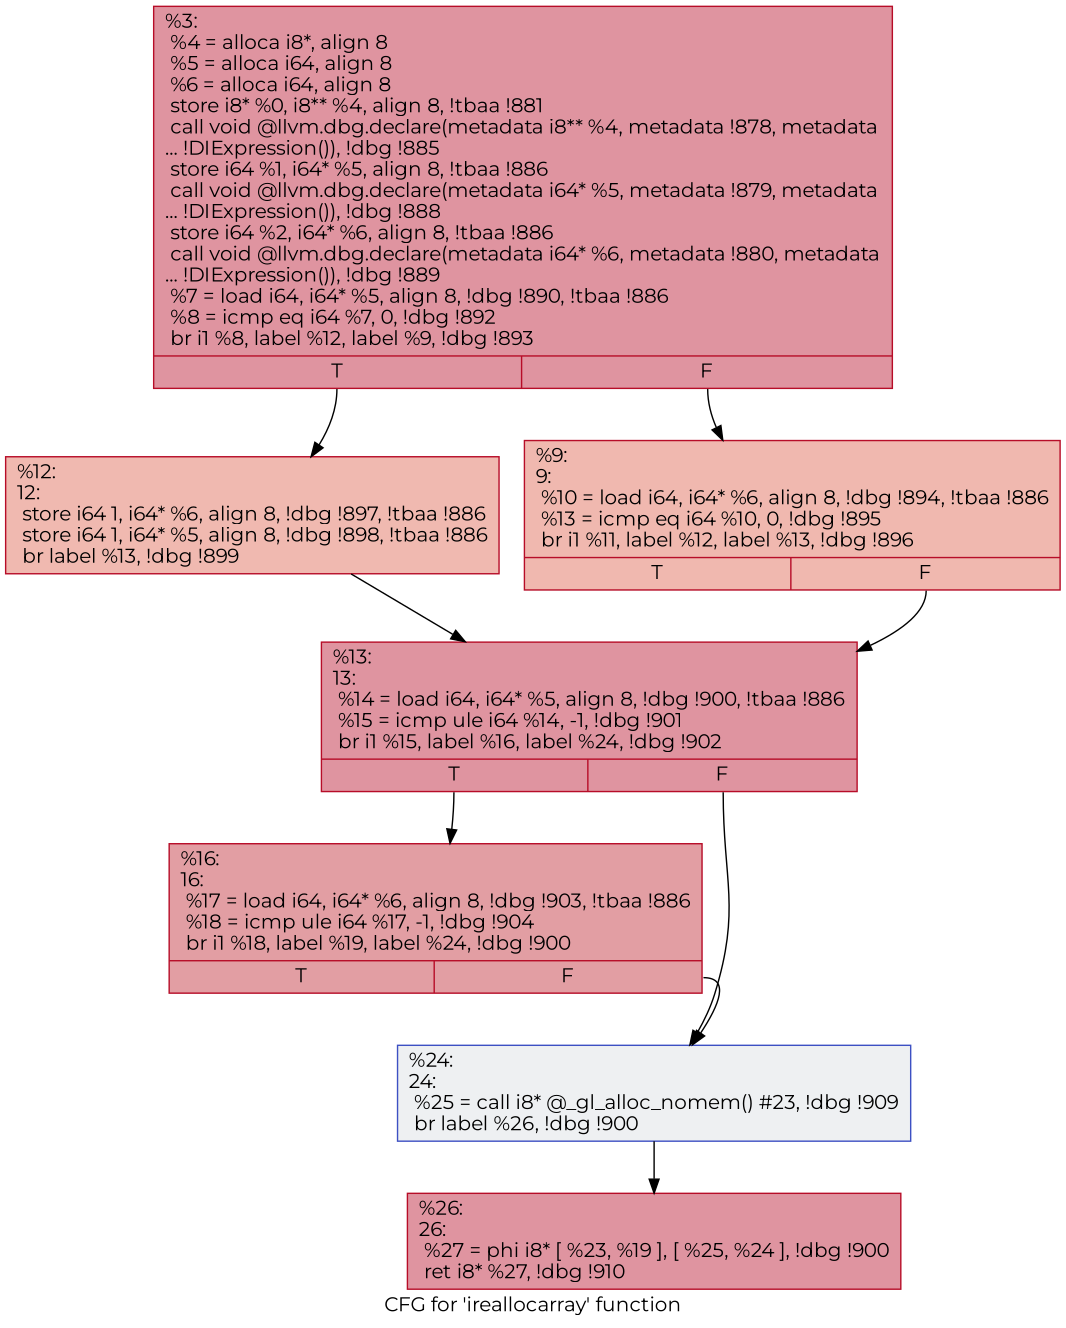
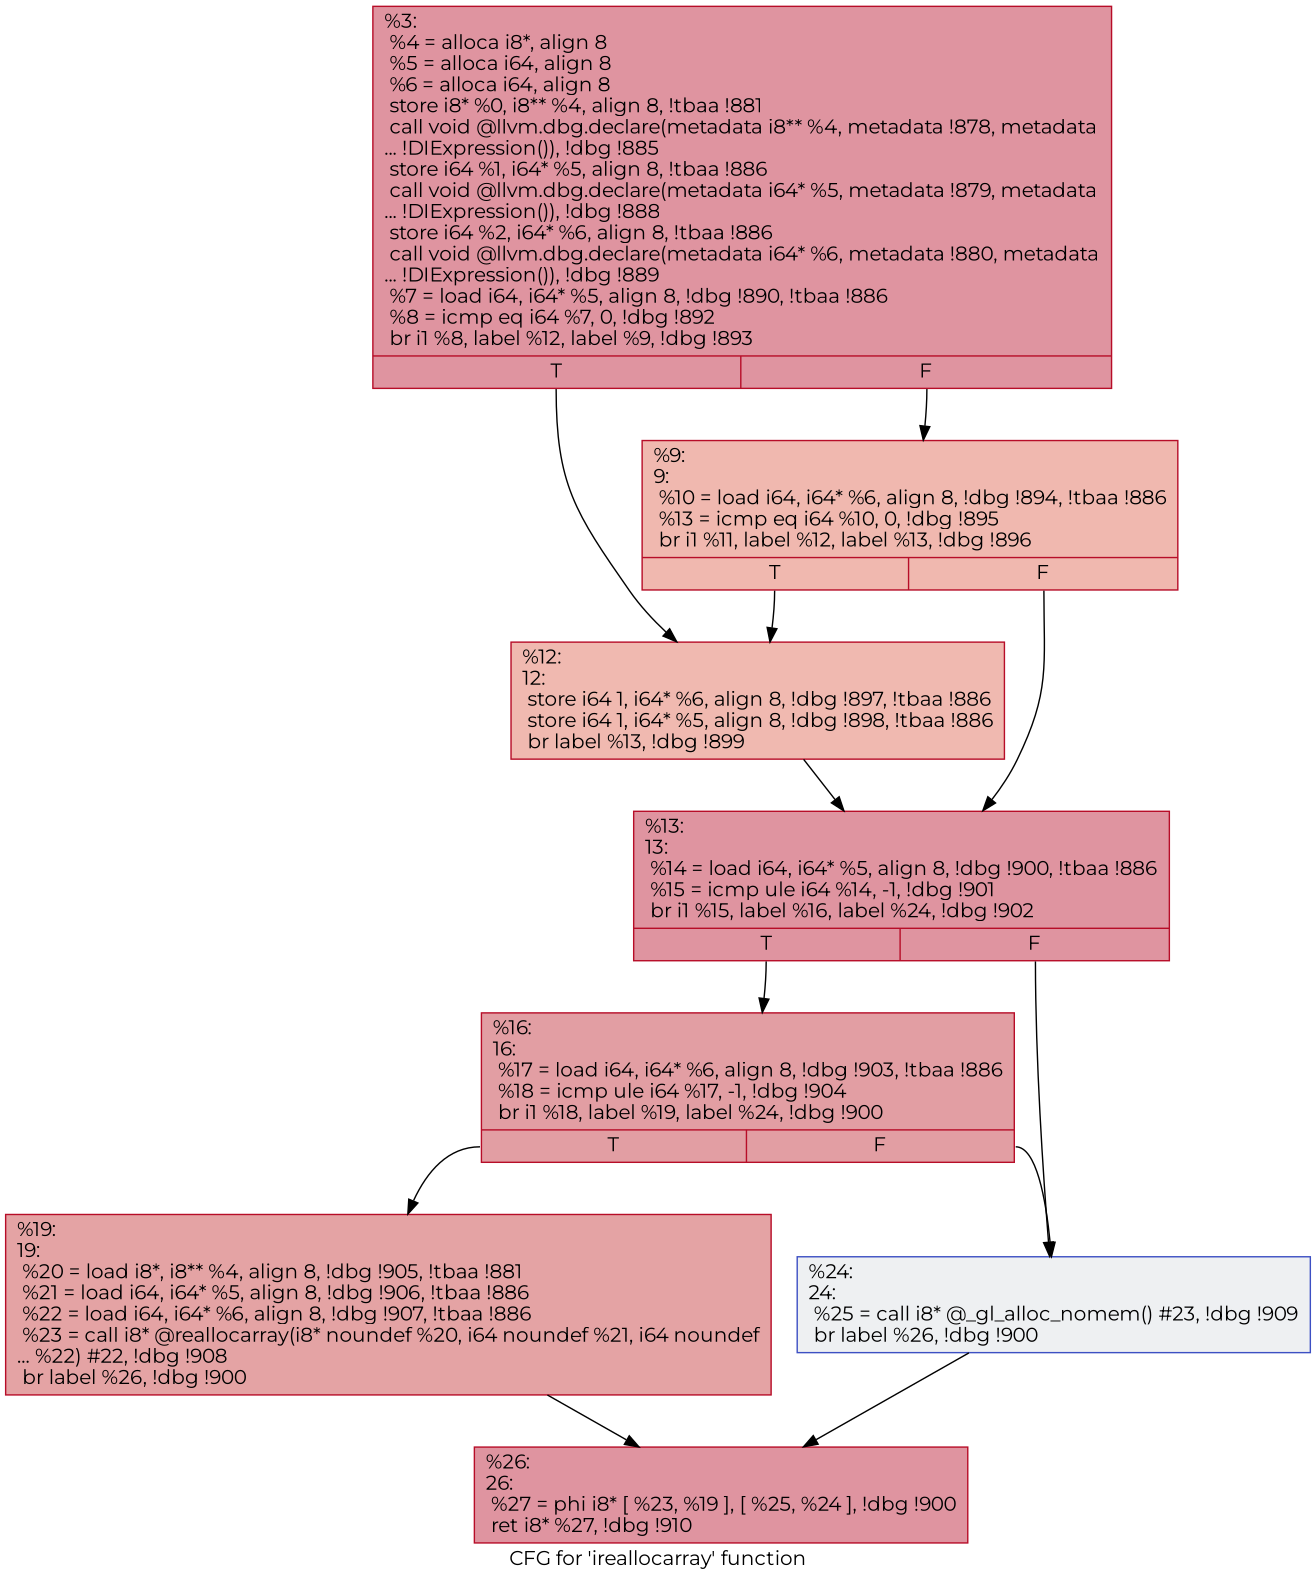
none -> (774, 609)
none -> (388, 1305)
